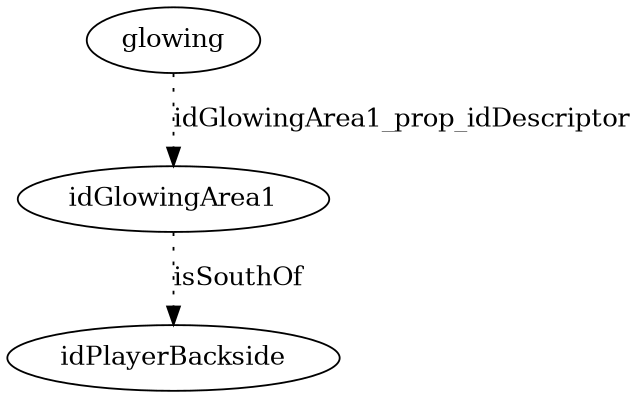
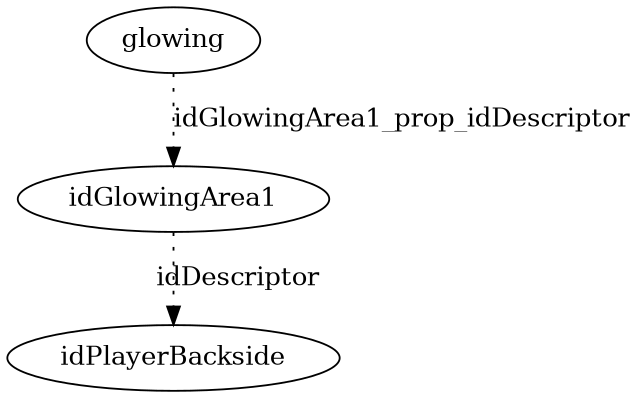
(238, 279) -> (238, 279)
